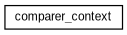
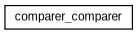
(64, 17) -> (69, 17)
